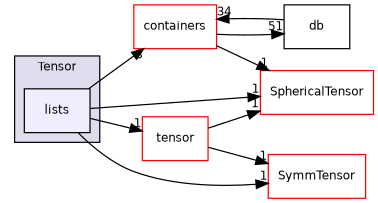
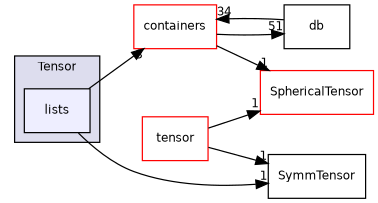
(169, 103) -> none
(110, 123) -> none
(317, 176) -> (317, 176)
